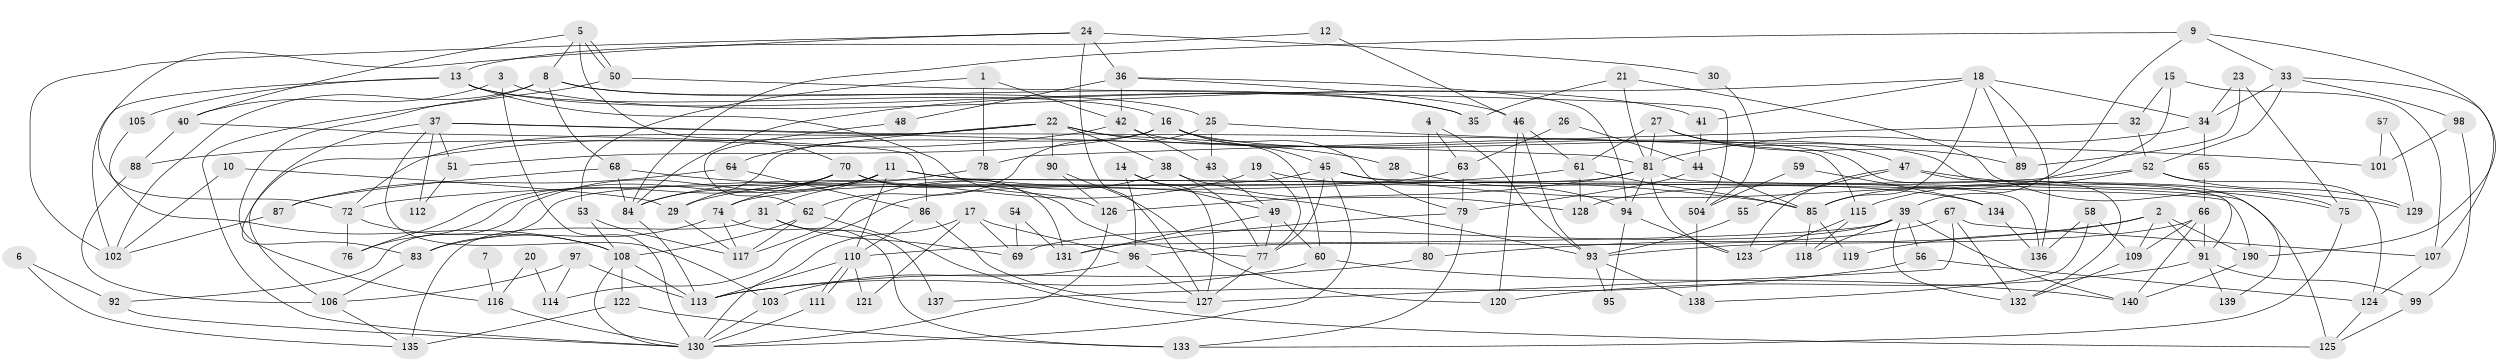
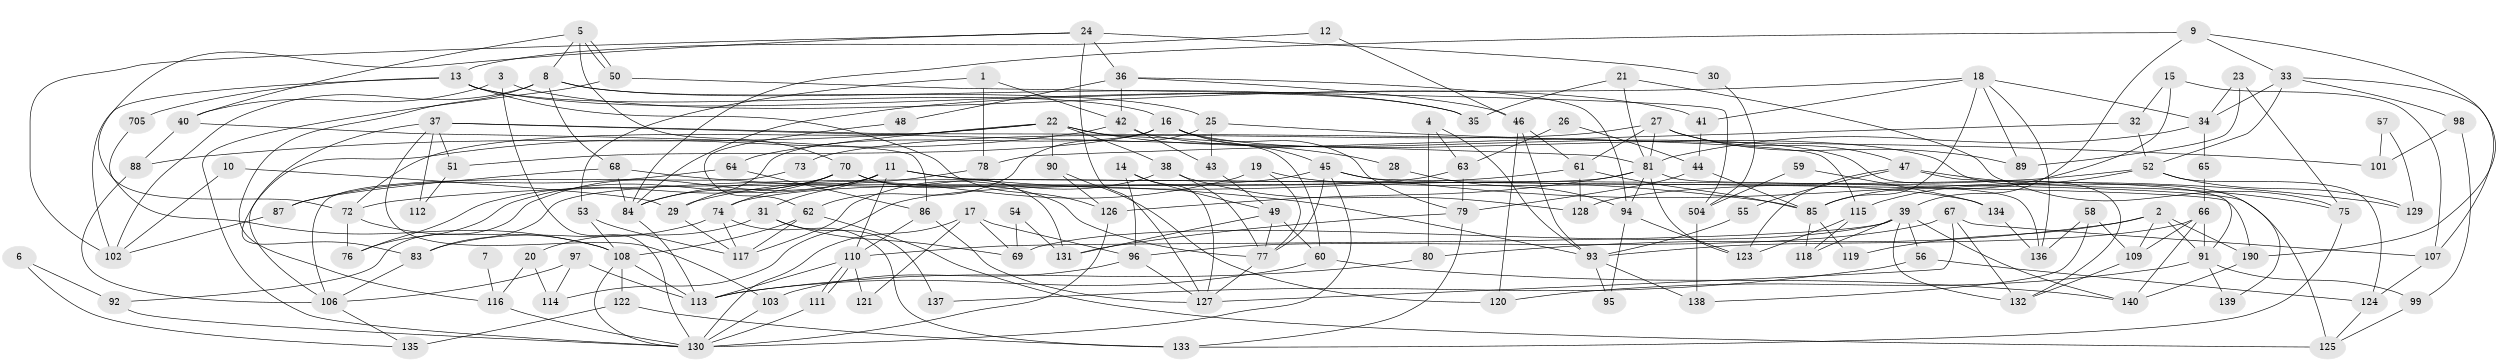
(137, 122) -> (137, 122)
none -> (801, 167)
(553, 229) -> (663, 235)
